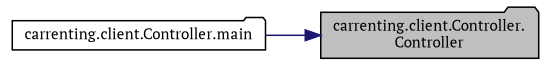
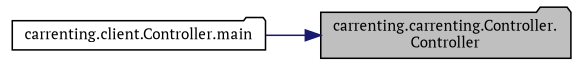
(430, 35) -> (446, 35)
